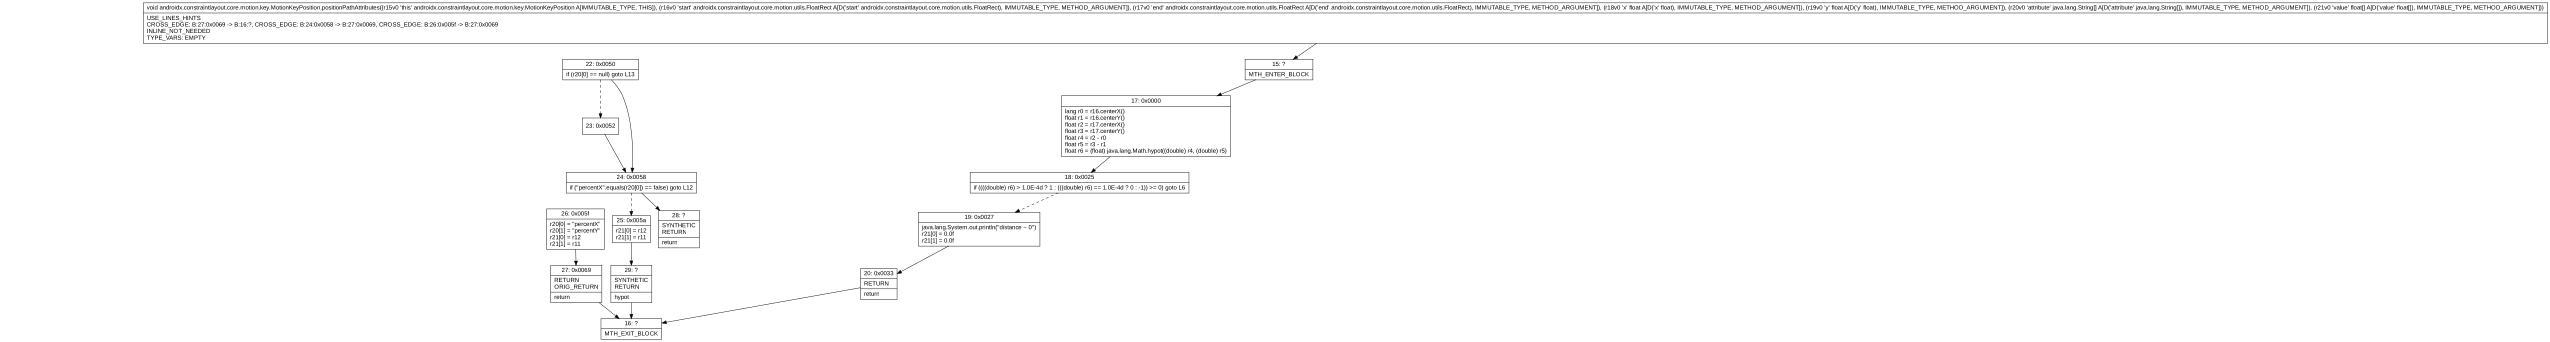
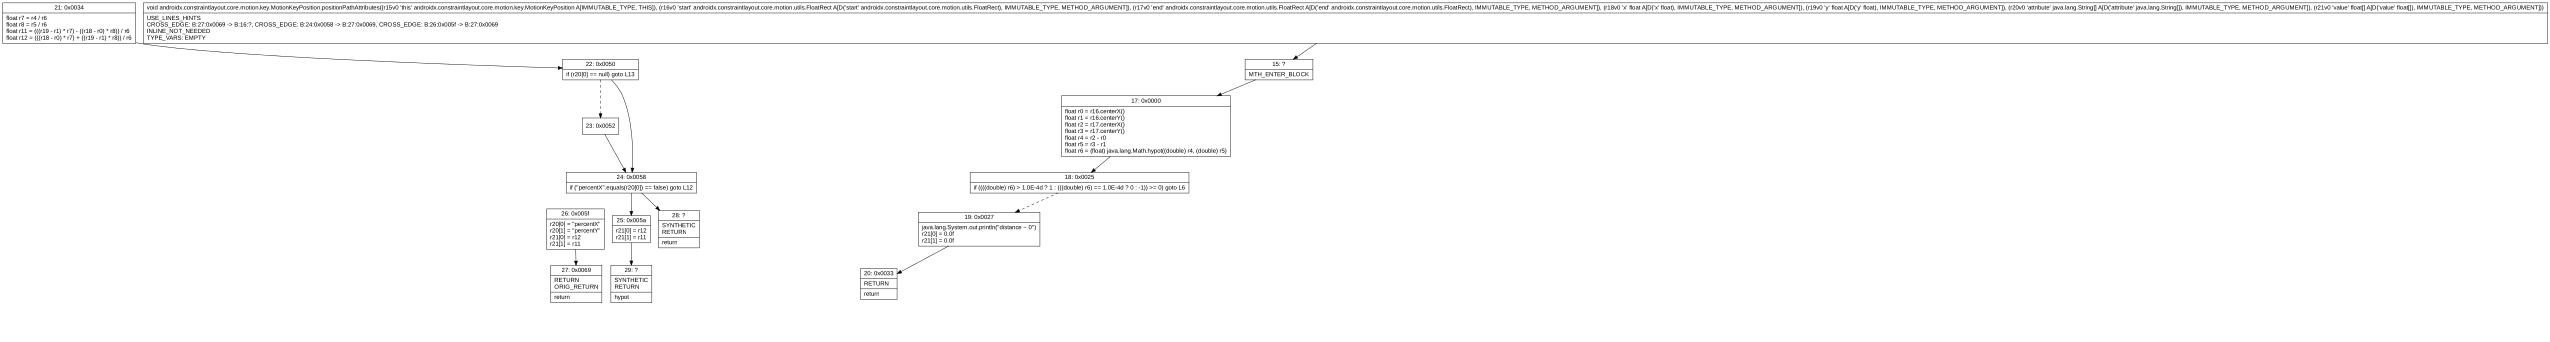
none -> (69, 23)
(1095, 111) -> (1095, 111)
(631, 202) -> (631, 202)
(631, 329) -> none
